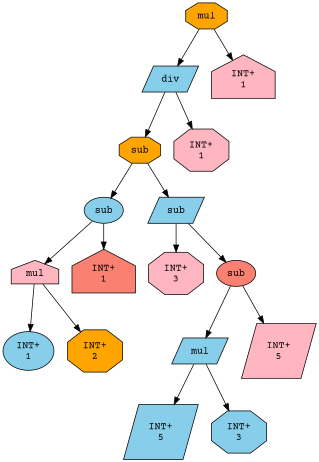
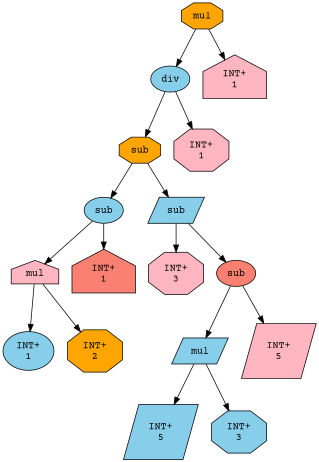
(170, 79) -> (170, 79)
